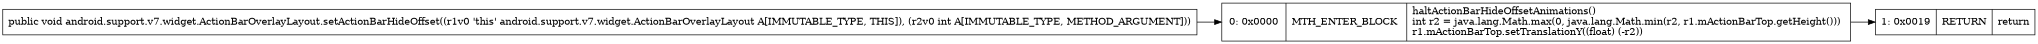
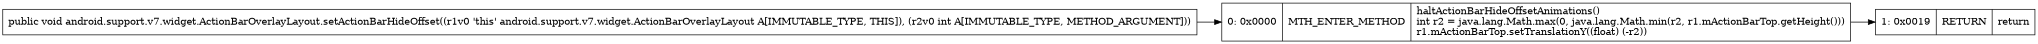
(1345, 22) -> (1347, 22)
